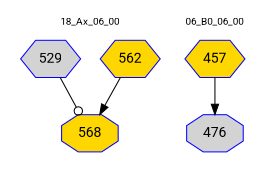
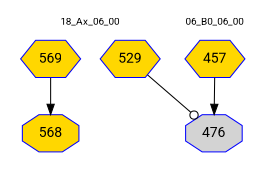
(51, 59) -> (130, 59)
(130, 59) -> (51, 59)
(68, 92) -> (162, 87)
